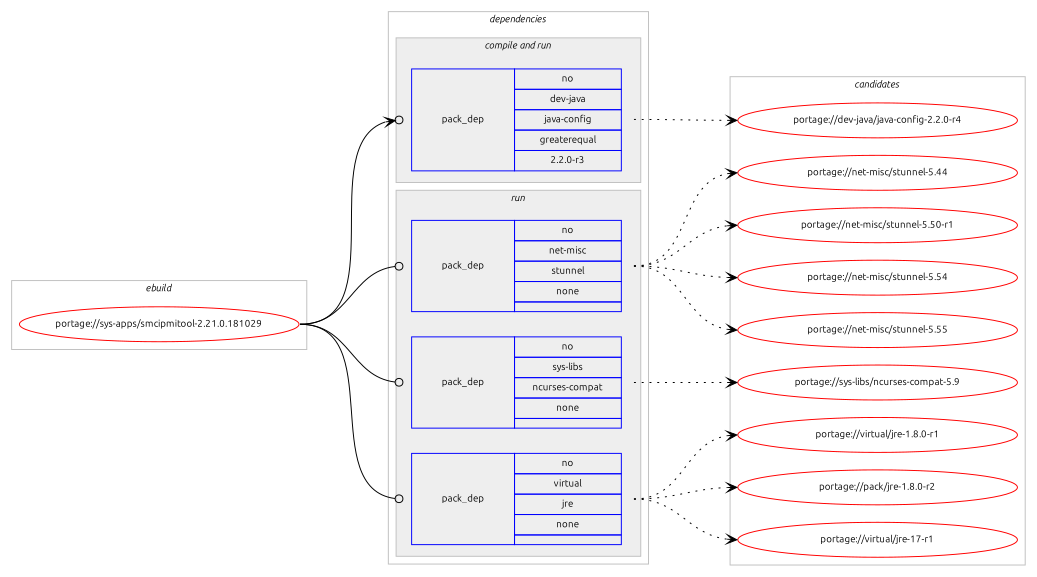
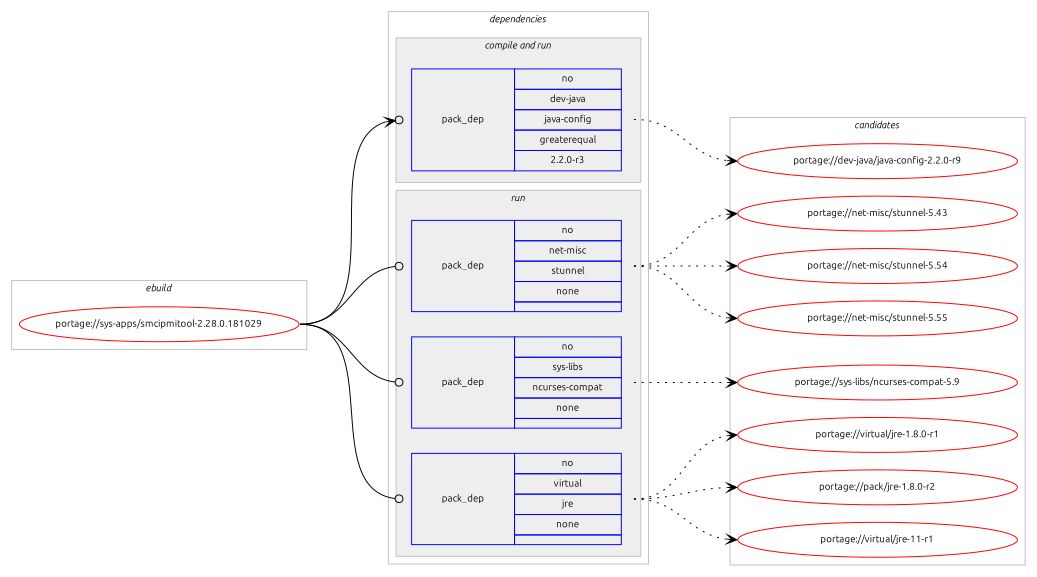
(878, 120) -> (878, 161)
(878, 173) -> (878, 214)
(878, 225) -> none
(159, 324) -> (159, 324)
(878, 540) -> (878, 540)
